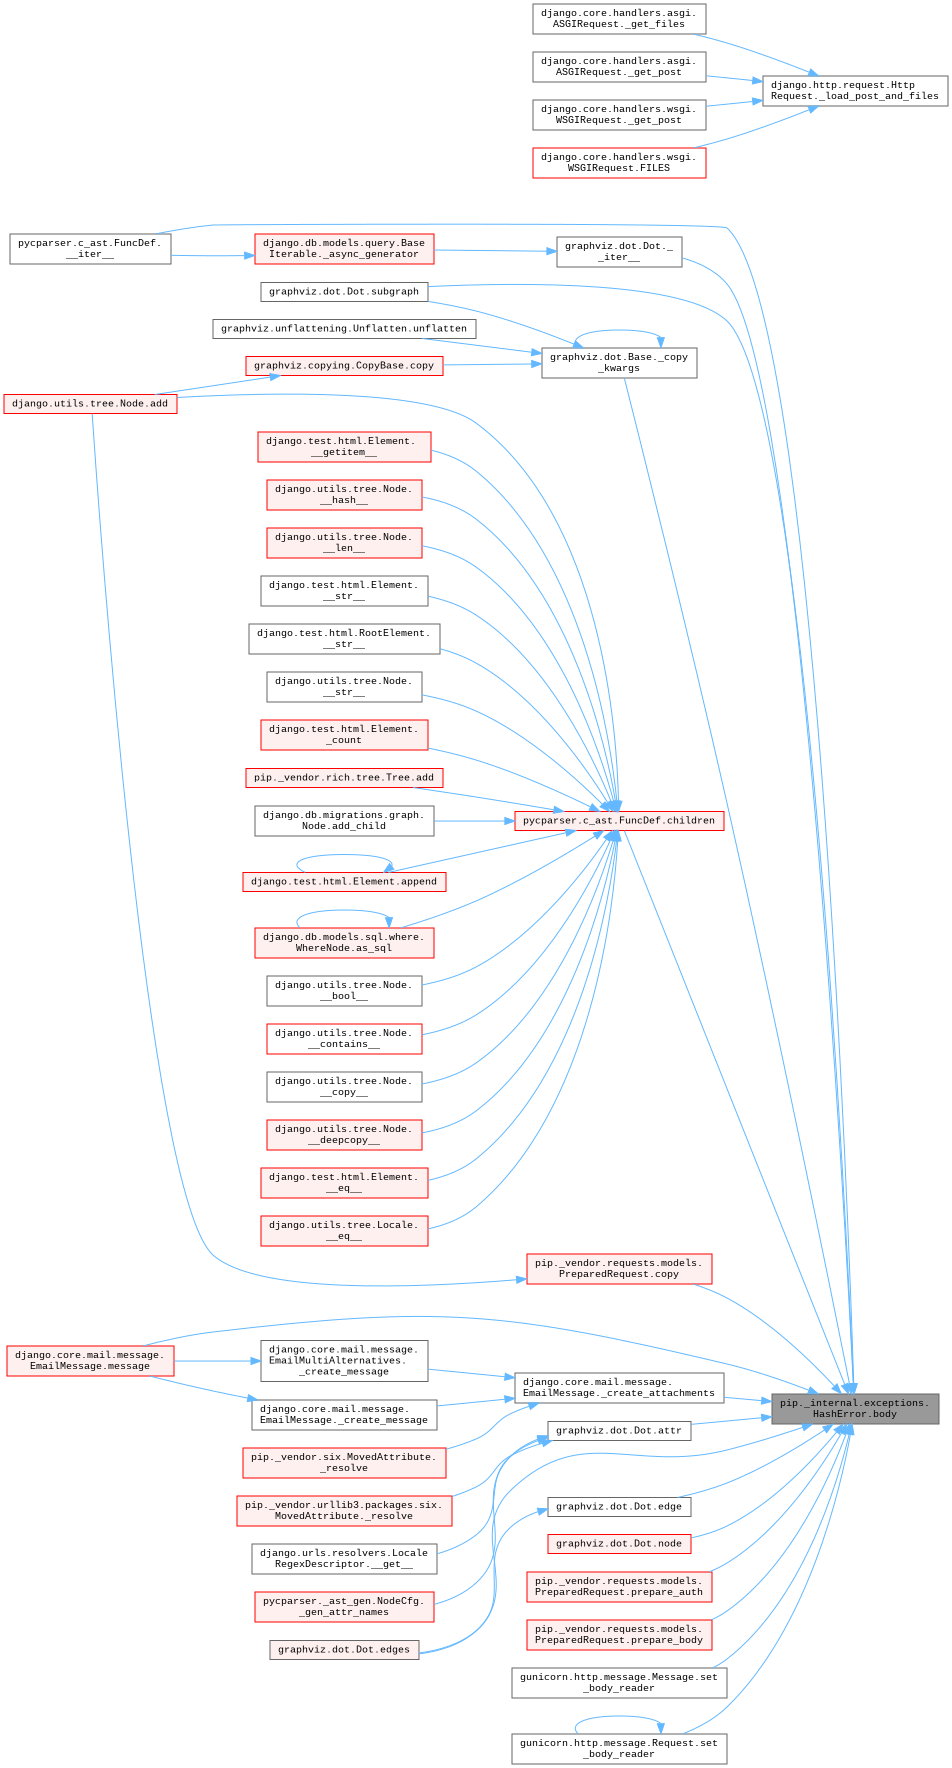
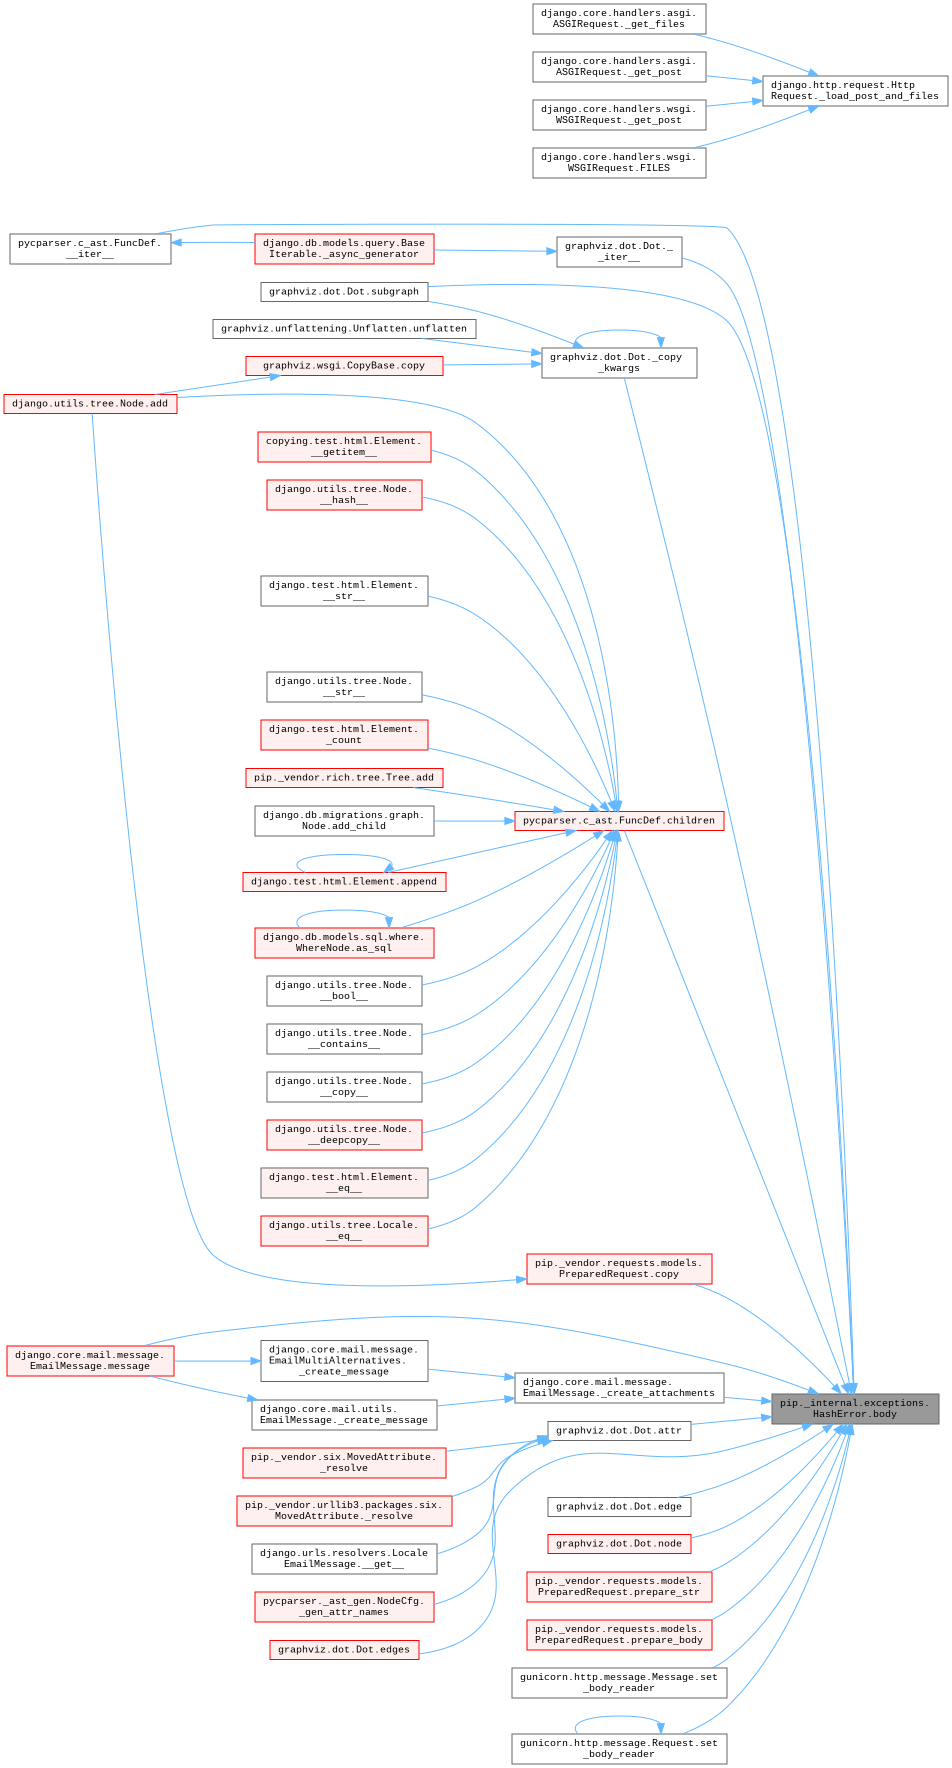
(620, 163) -> (620, 163)
(208, 256) -> (218, 242)
(620, 363) -> (620, 363)
(344, 366) -> (344, 366)
(344, 447) -> (344, 447)
(344, 543) -> none
(344, 639) -> none
(344, 1039) -> (344, 1039)
(344, 1183) -> (344, 1183)
(344, 1415) -> (344, 1415)
(489, 1431) -> (492, 1446)
(344, 1559) -> (344, 1559)
(620, 1587) -> (620, 1587)
(494, 1594) -> none
(344, 1650) -> (344, 1650)
